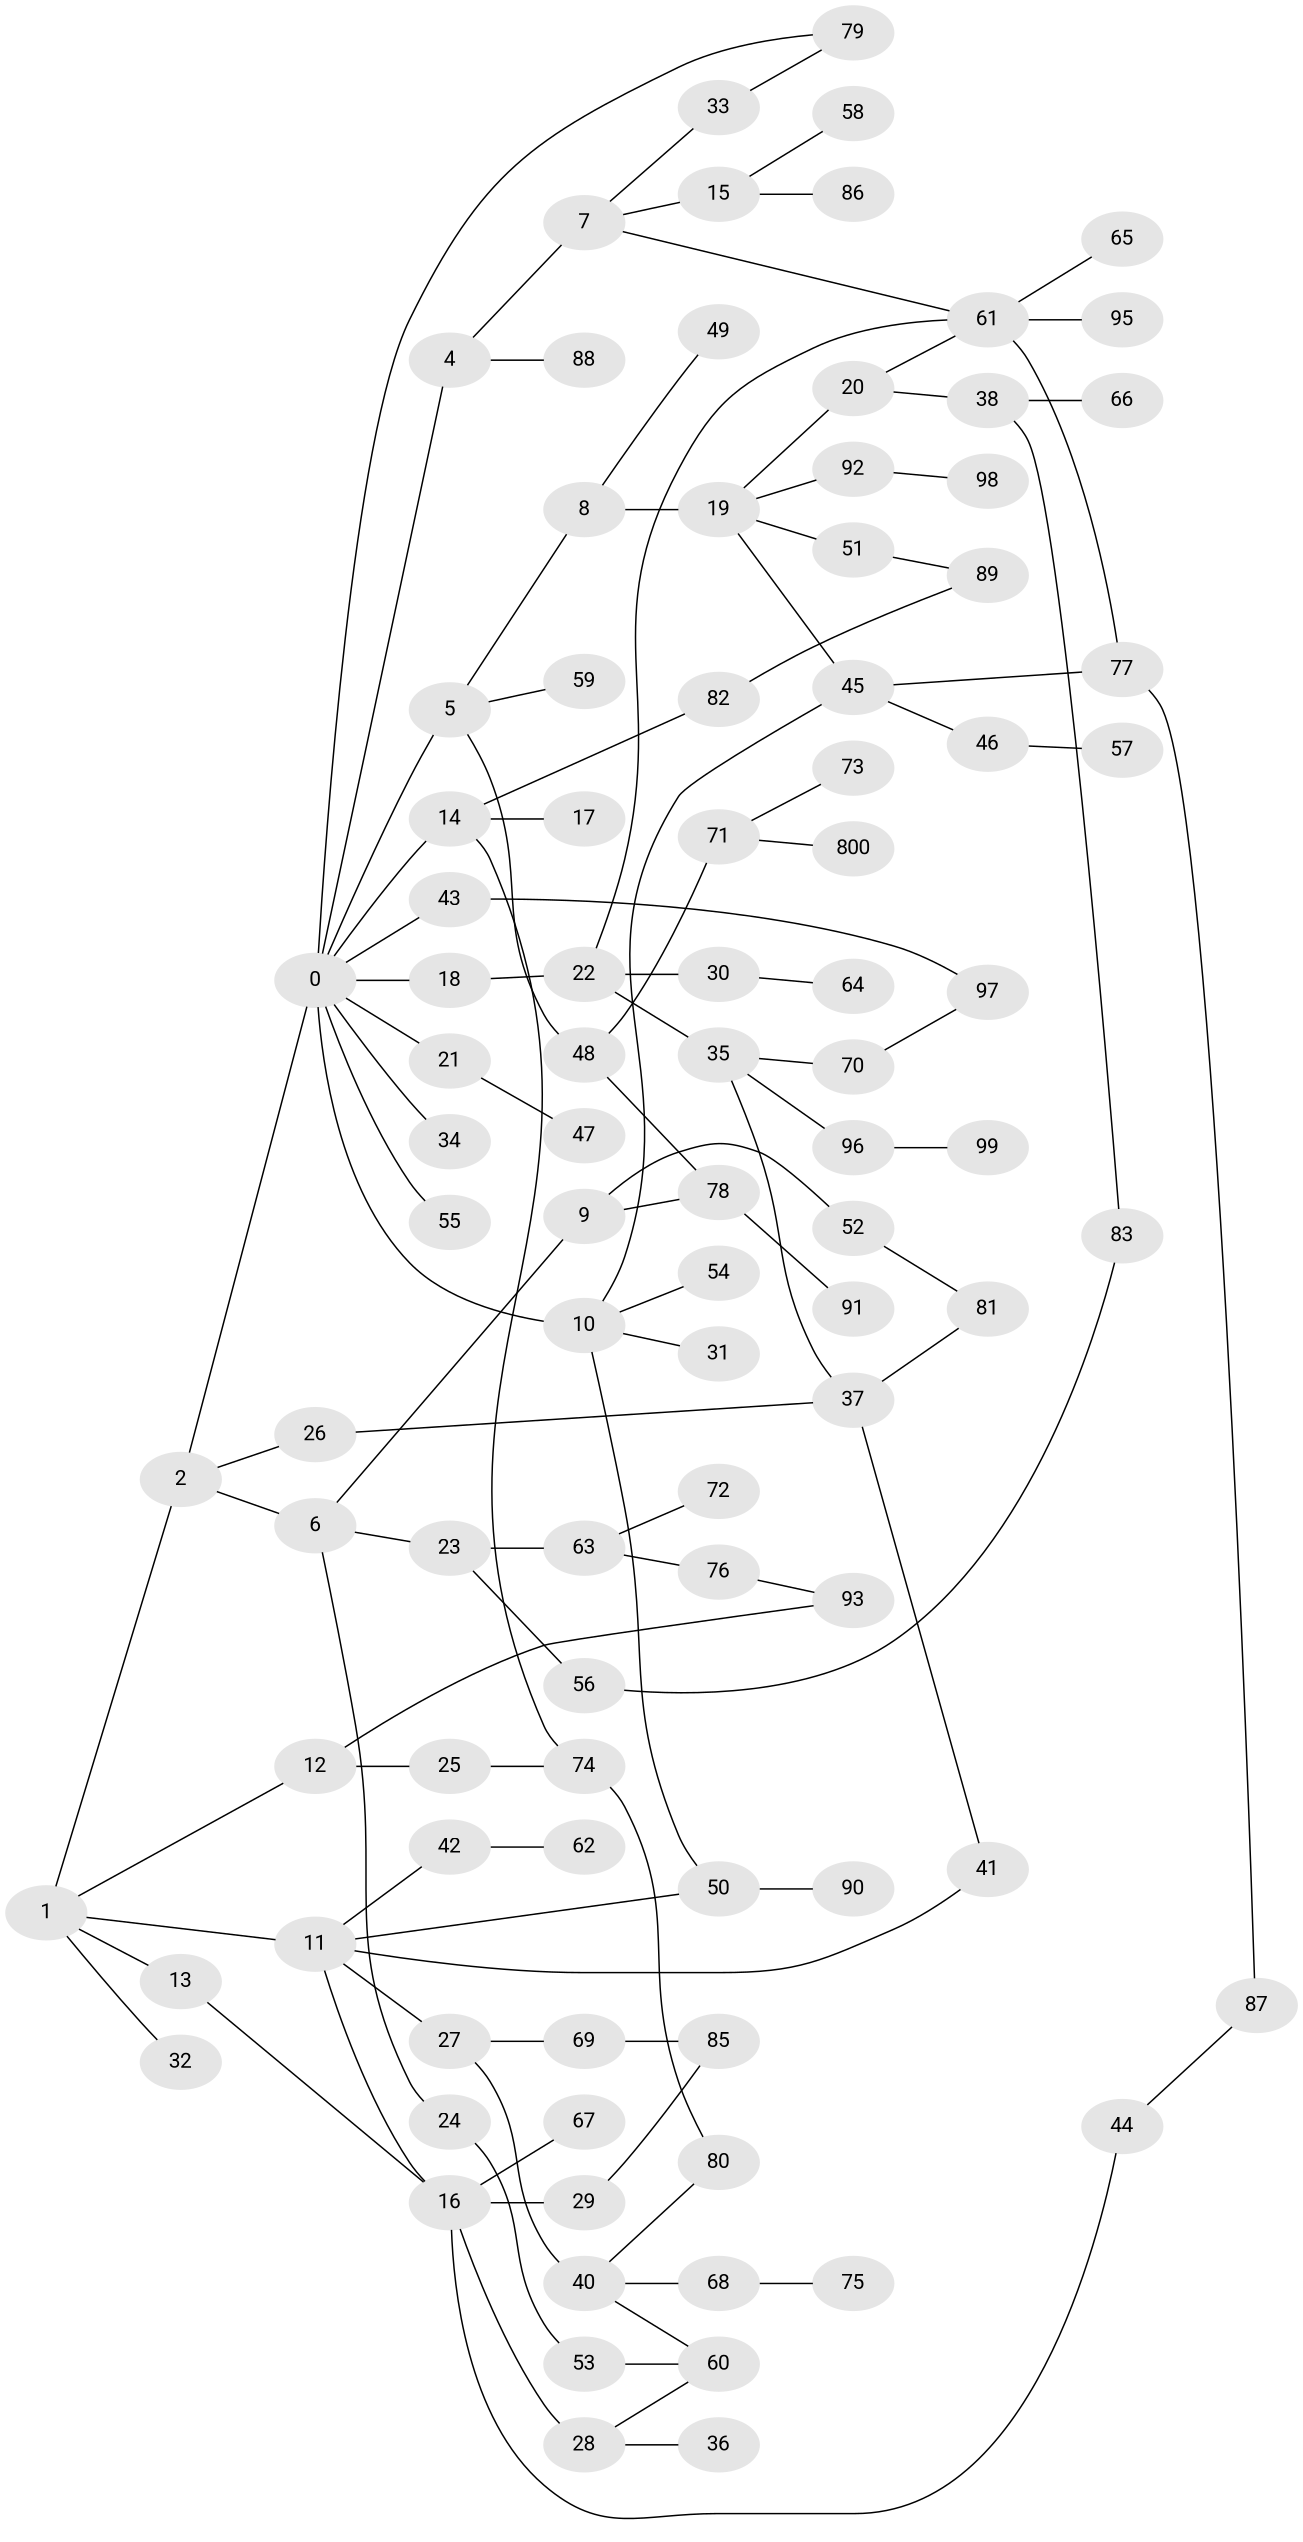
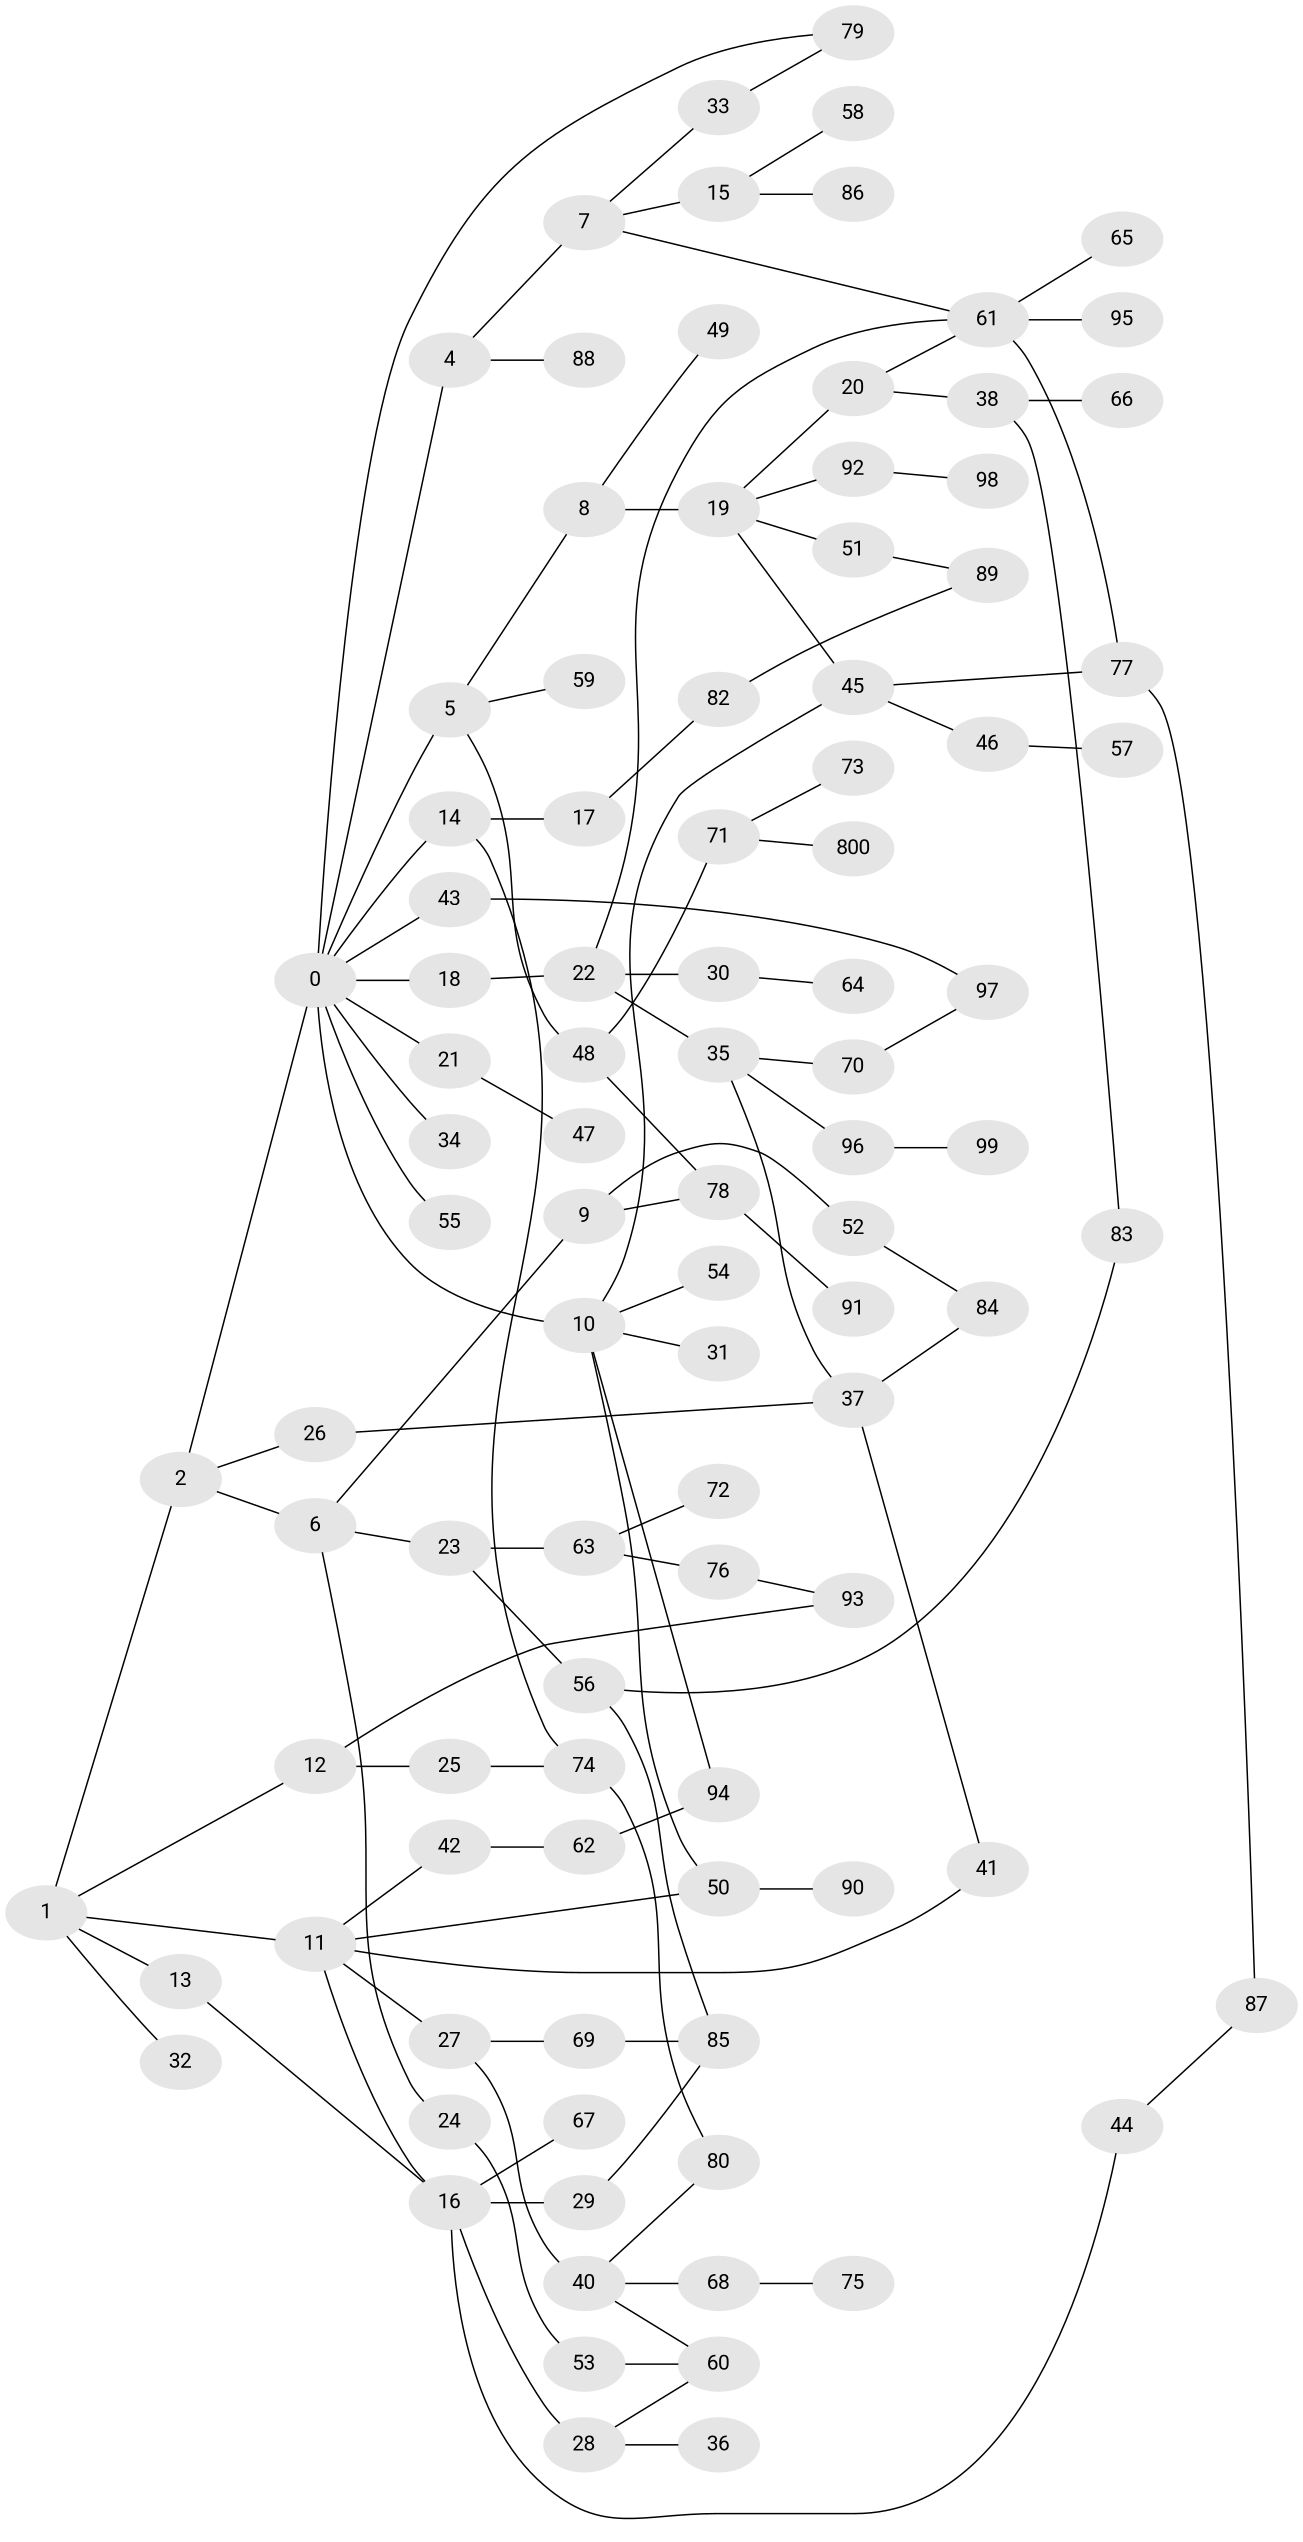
(584, 759) -> (651, 759)
(988, 1309) -> (988, 1309)
none -> (719, 1795)
none -> (663, 1858)
